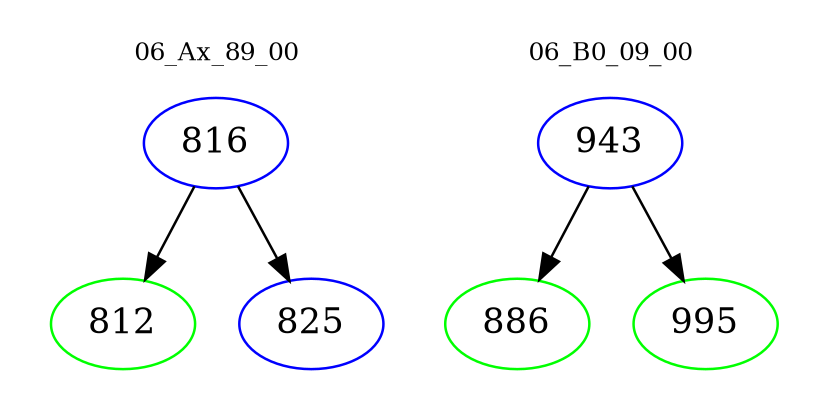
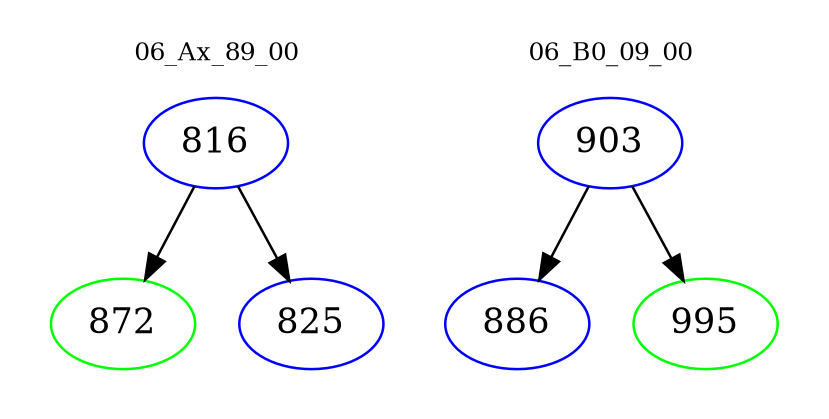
(610, 143) -> (610, 143)
(123, 324) -> (123, 324)
(517, 324) -> (517, 324)
